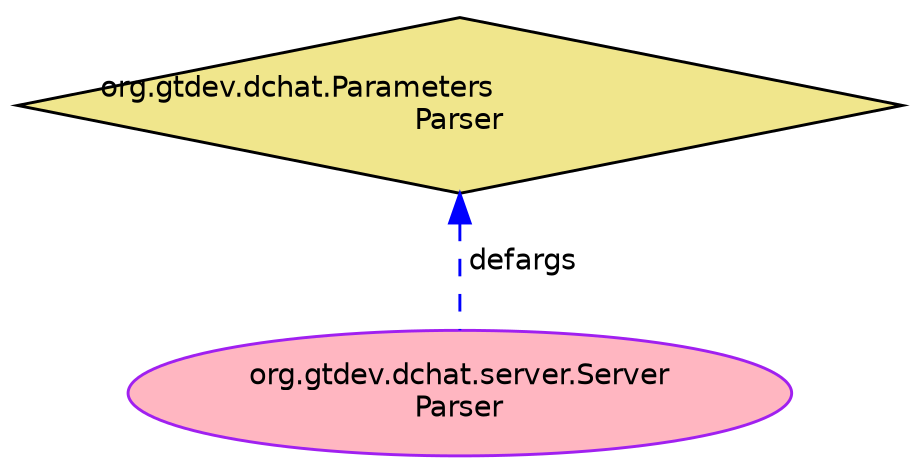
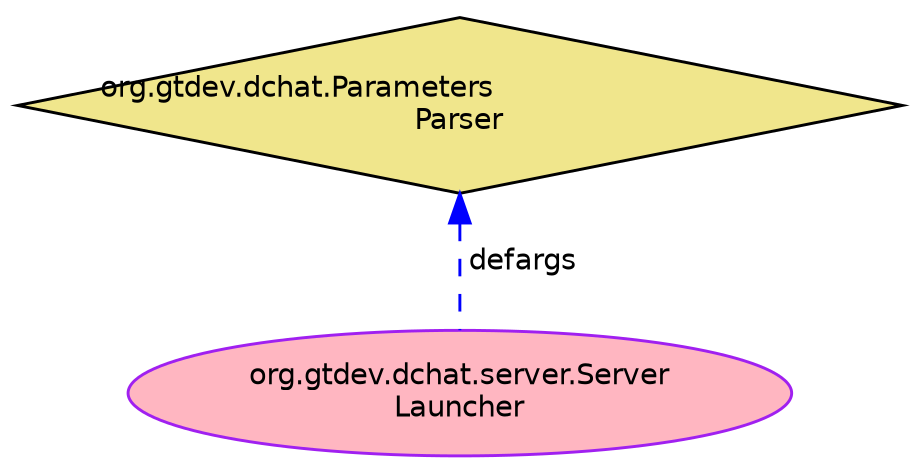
(460, 393) -> (460, 393)
